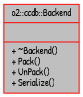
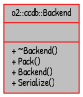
(31, 72) -> (32, 72)
